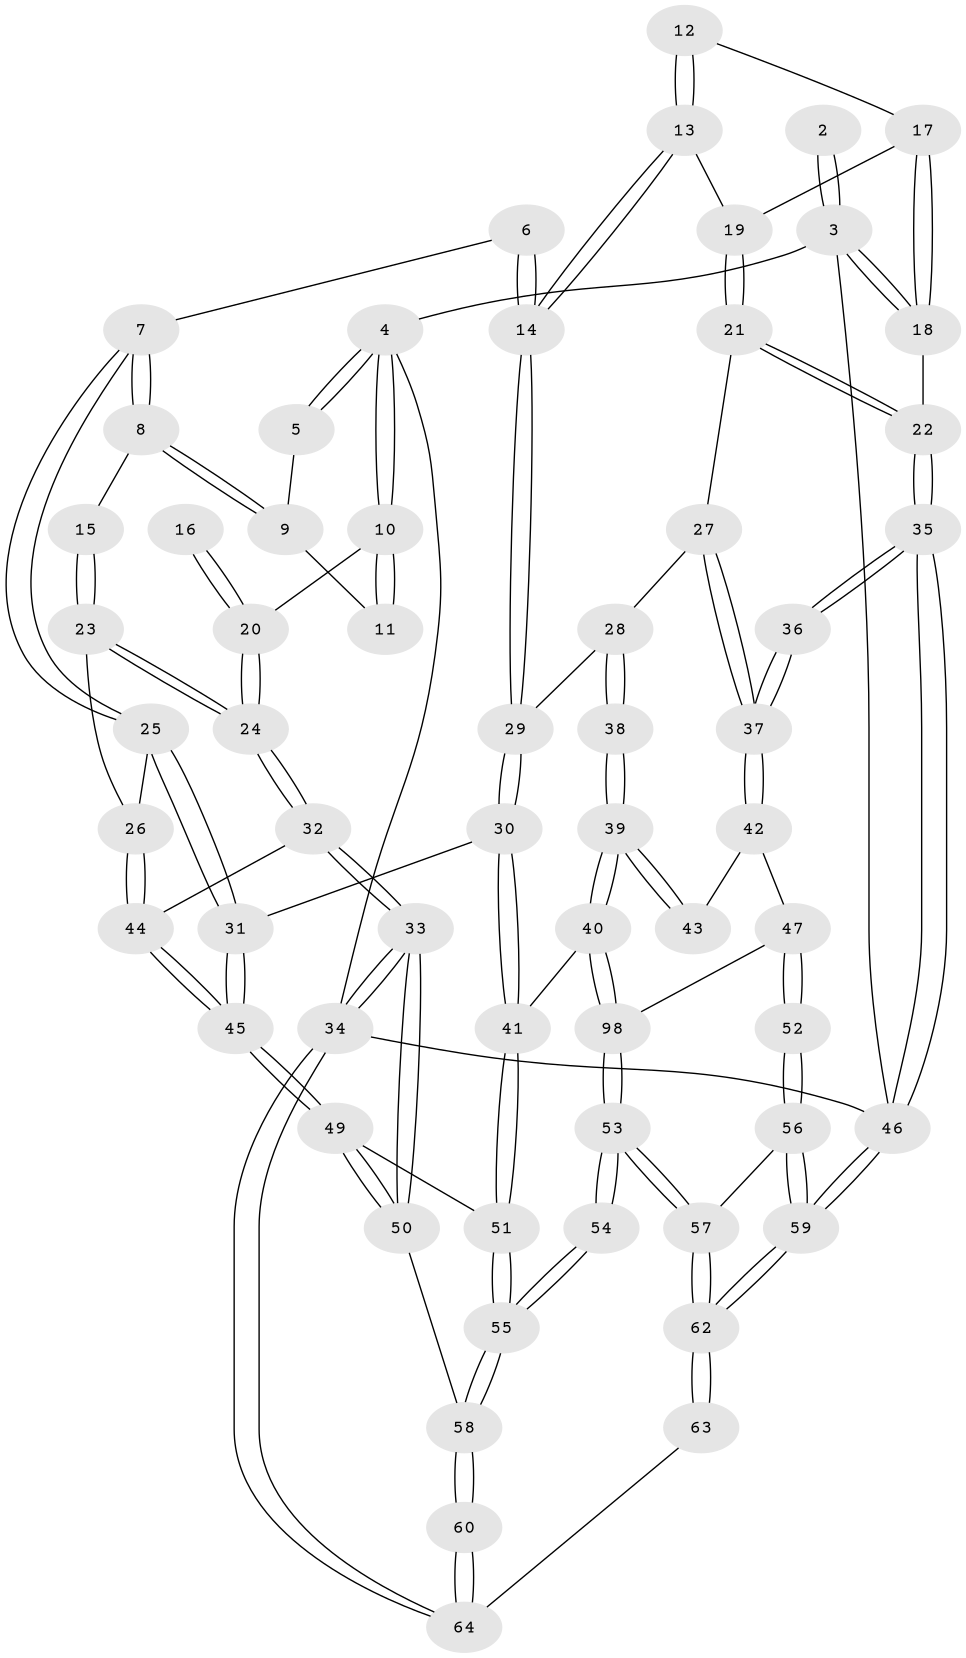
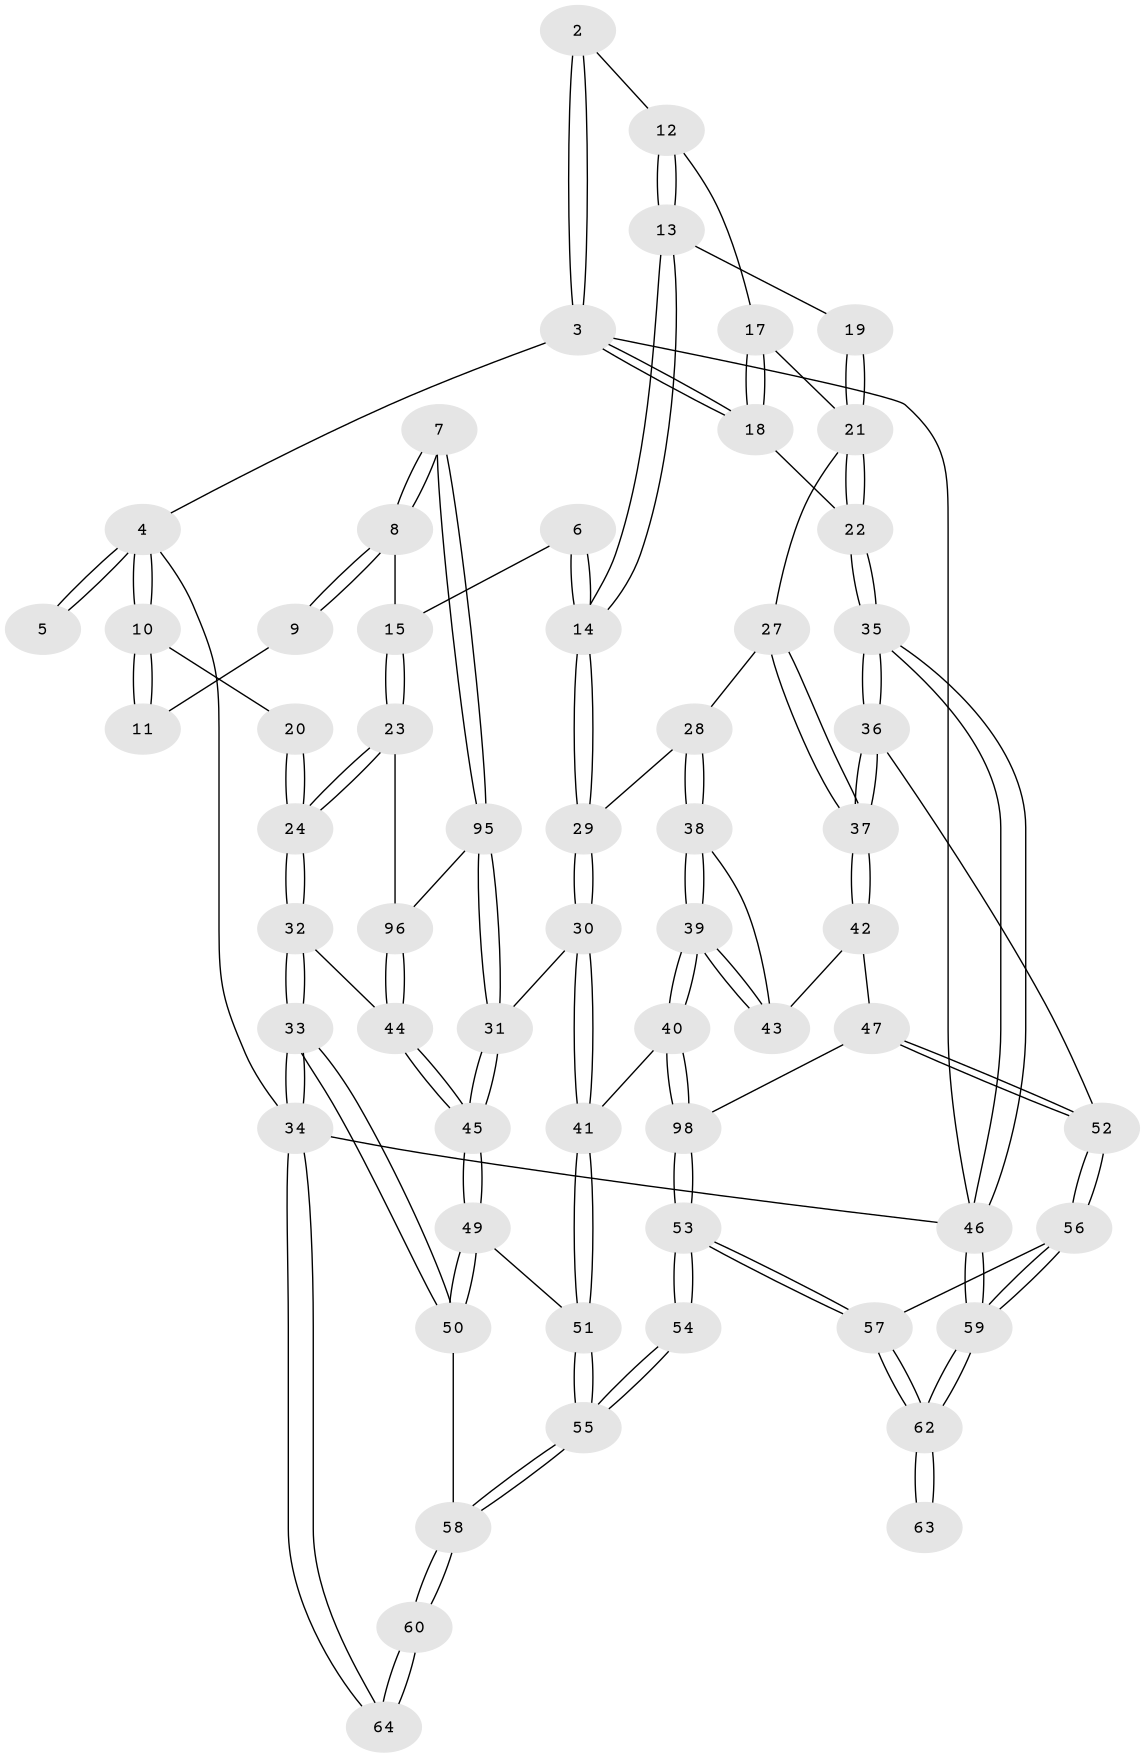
none -> (622, 80)
(829, 180) -> (816, 390)
(334, 280) -> (486, 579)
(291, 480) -> none
(186, 529) -> none
(151, 729) -> (484, 829)
(136, 829) -> (395, 929)
none -> (988, 906)
none -> (752, 923)
(583, 1528) -> none
